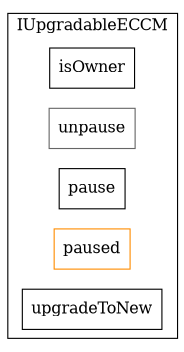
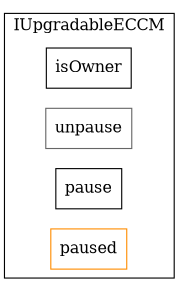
(92, 309) -> none
